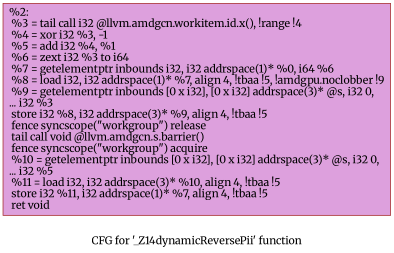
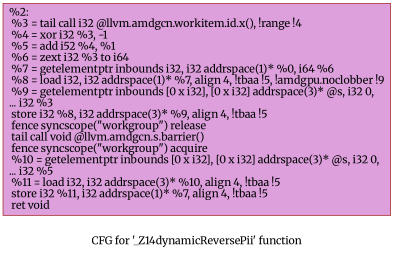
(62, 47) -> (62, 47)
